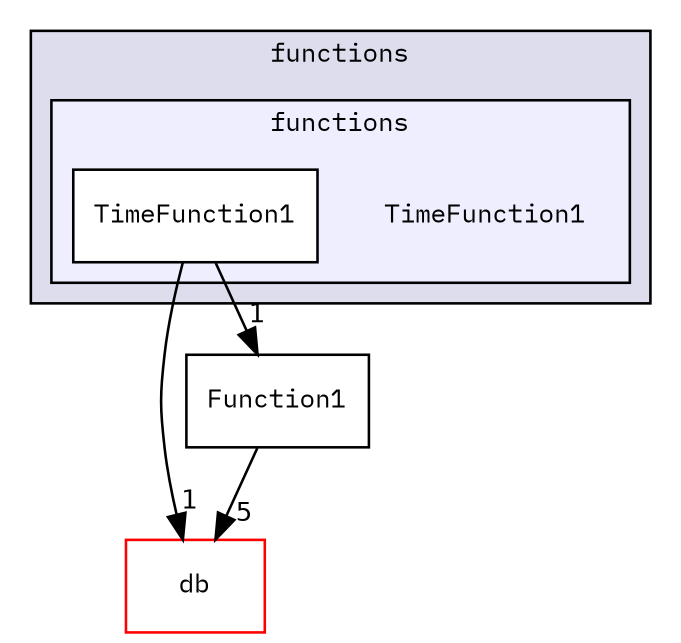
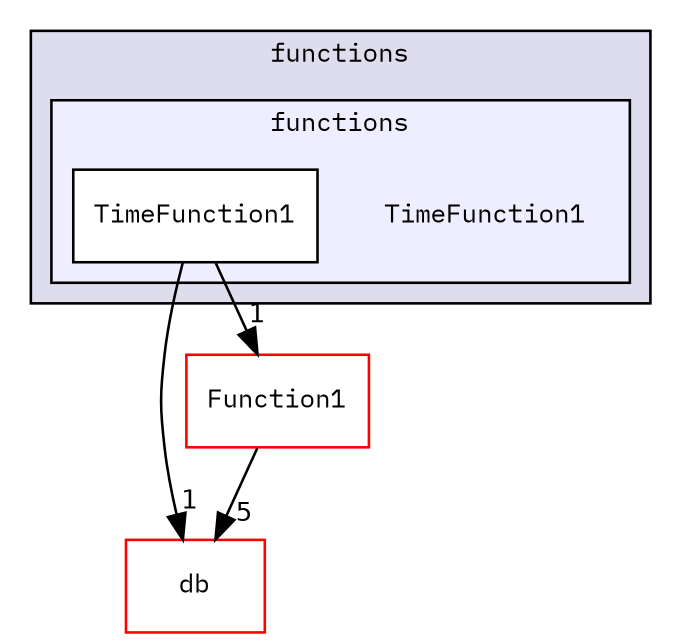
(278, 401) -> (278, 401)
